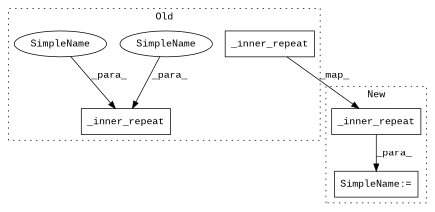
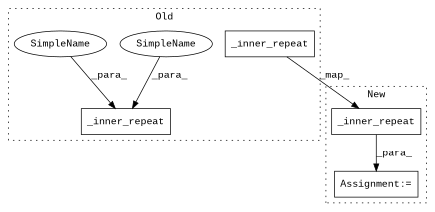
(376, 184) -> (376, 184)
